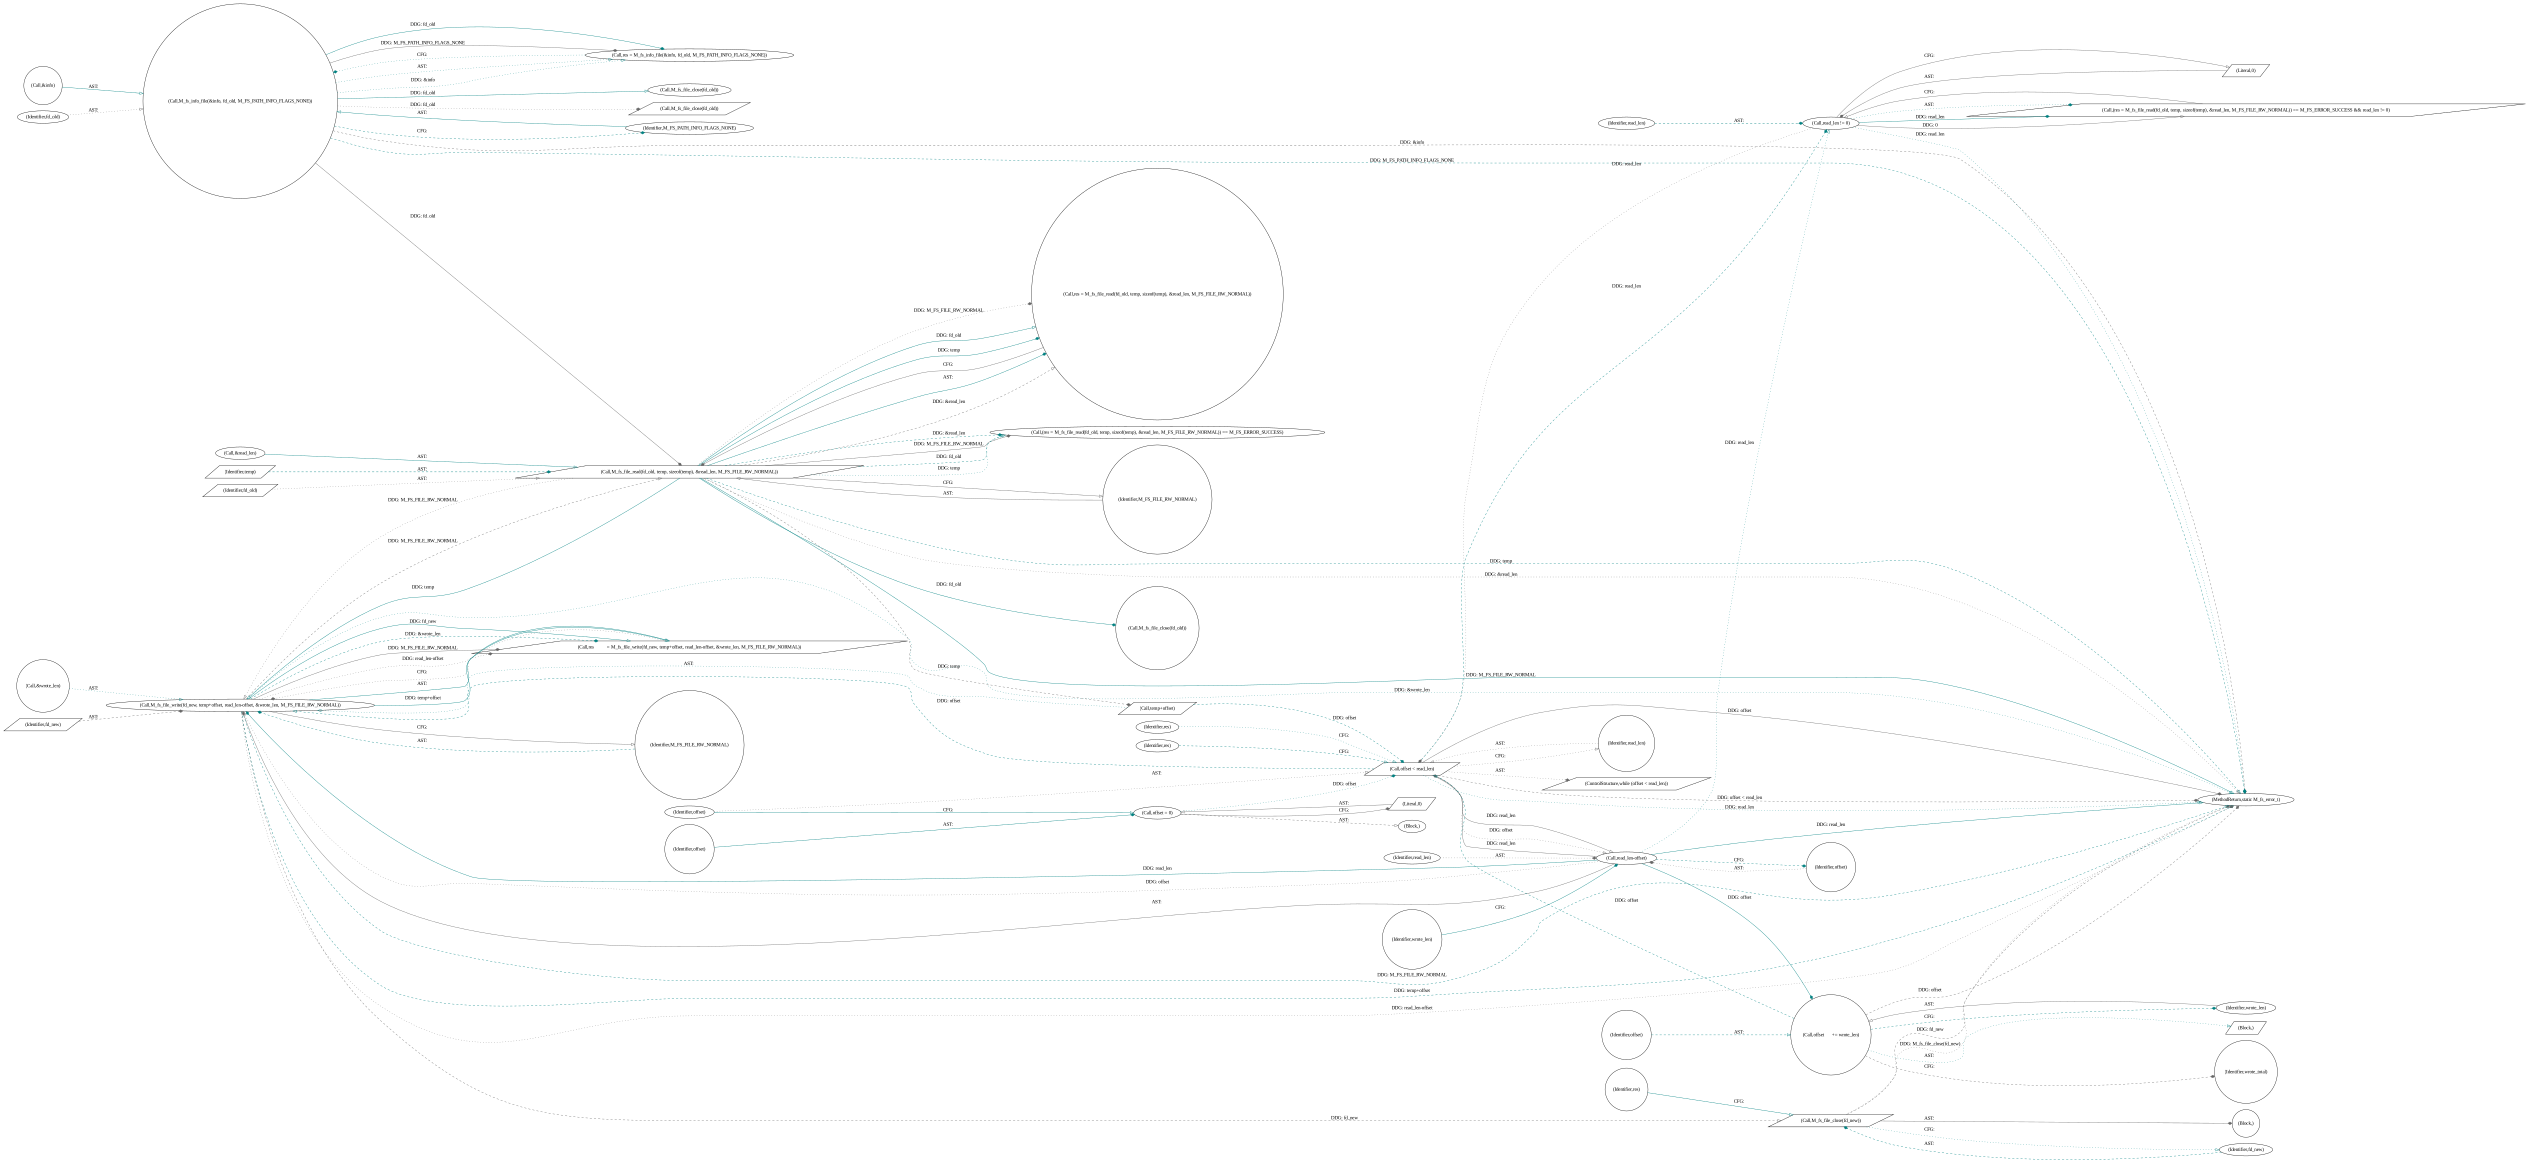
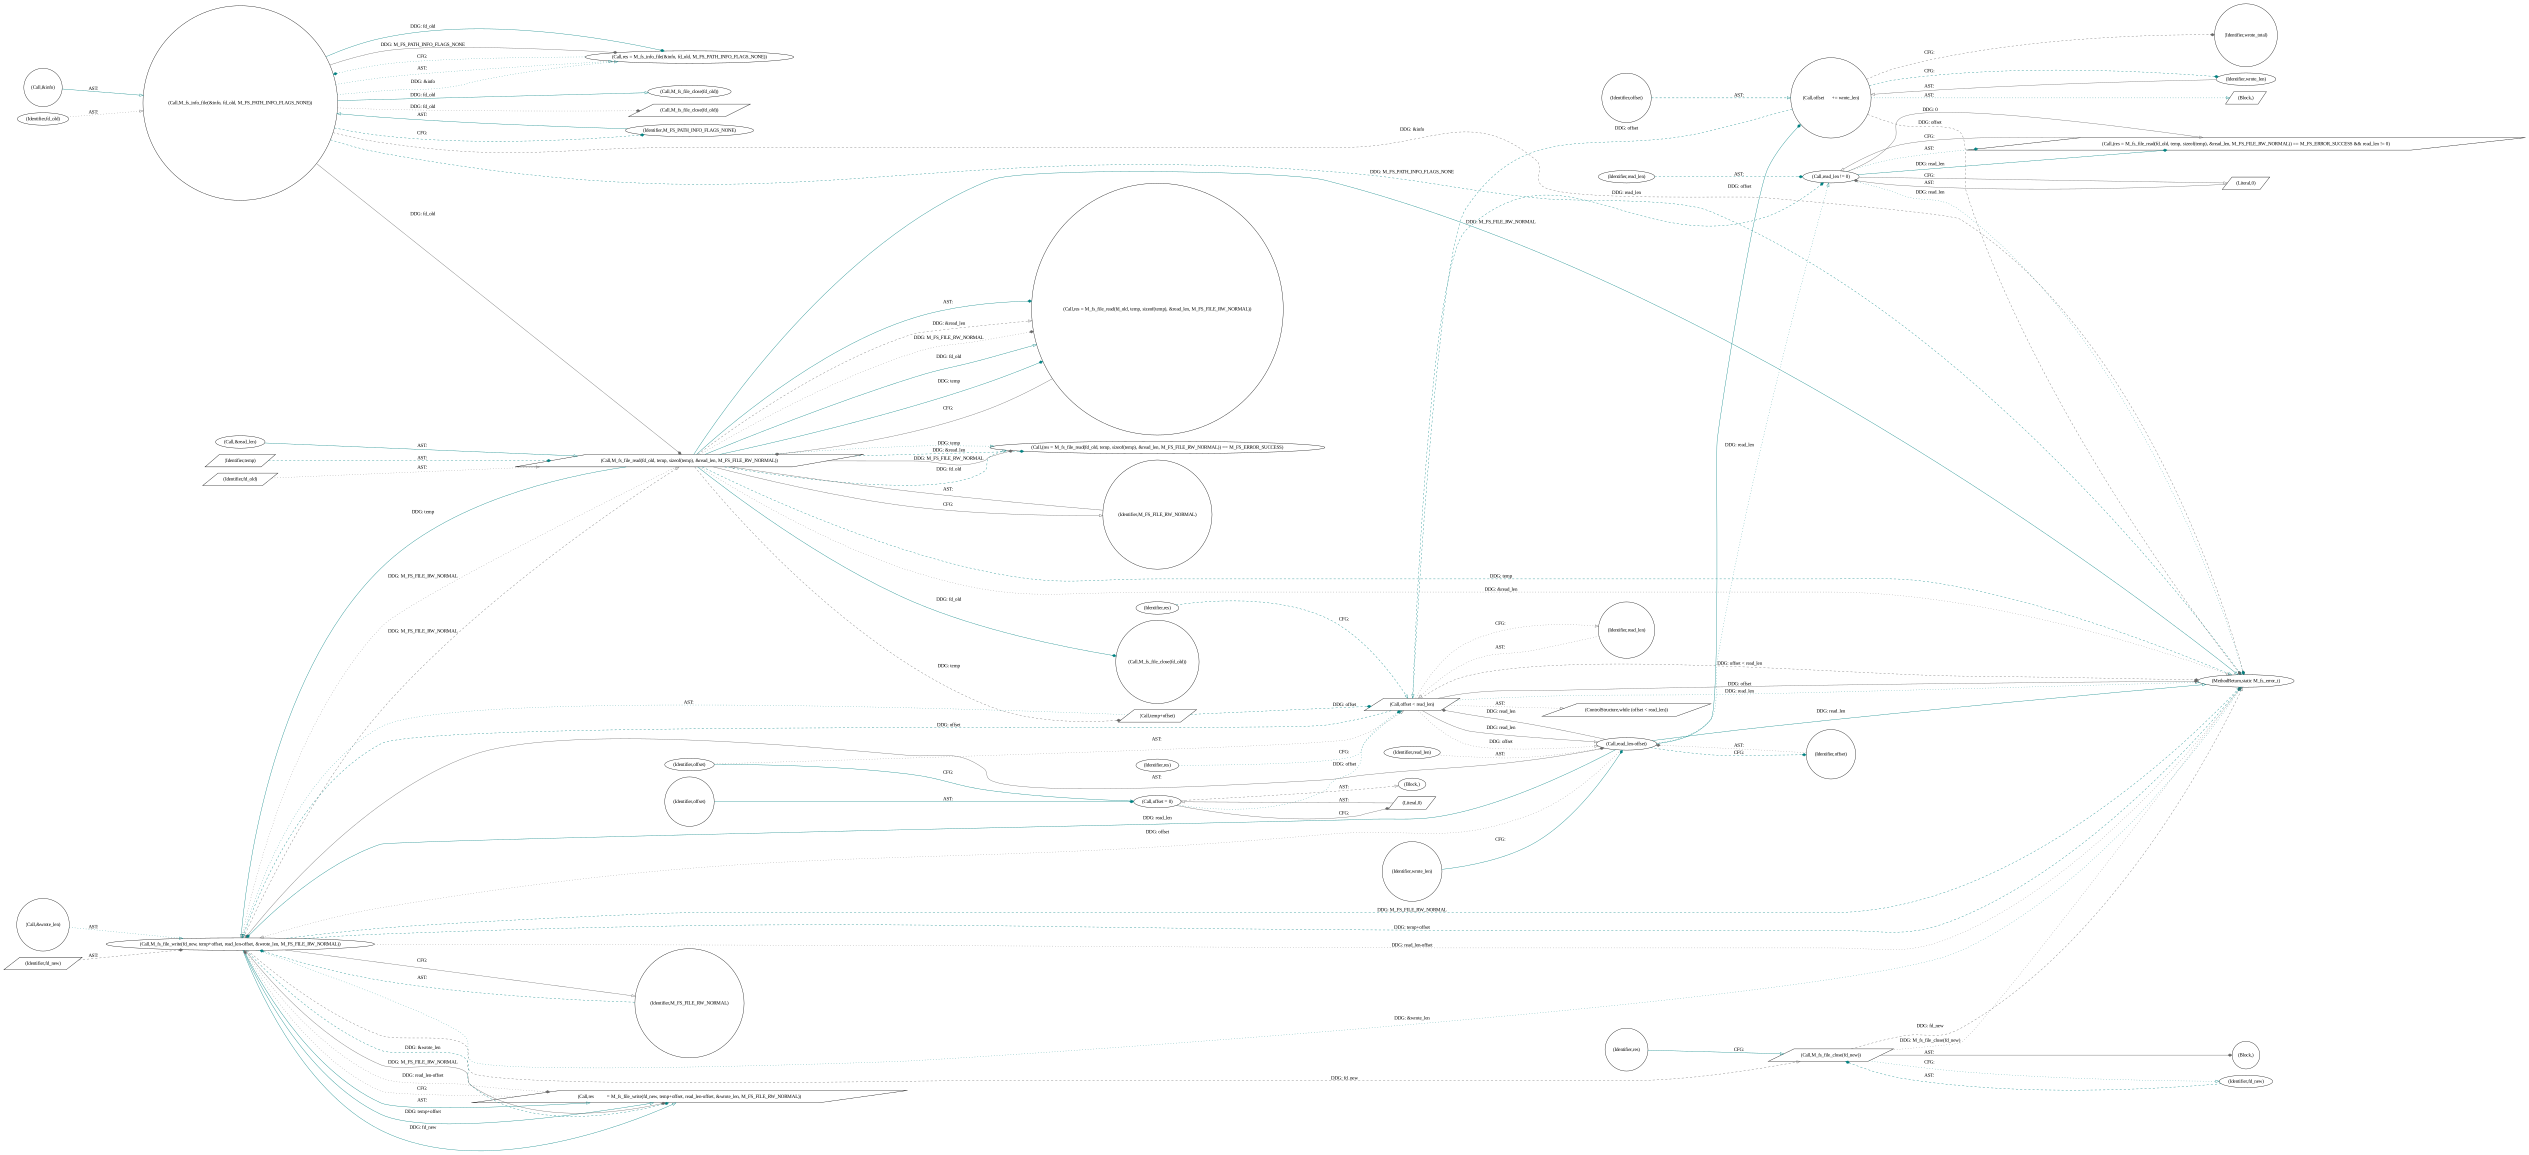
(1492, 363) -> none
(1506, 776) -> (1504, 707)
